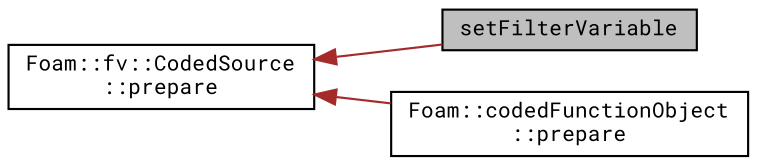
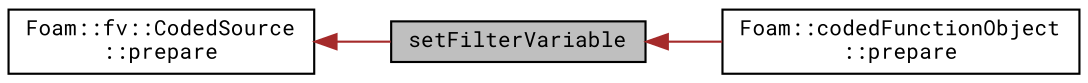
(364, 100) -> (695, 42)
